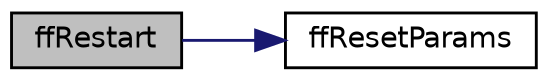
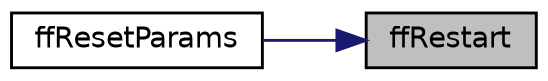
(219, 40) -> (300, 40)
